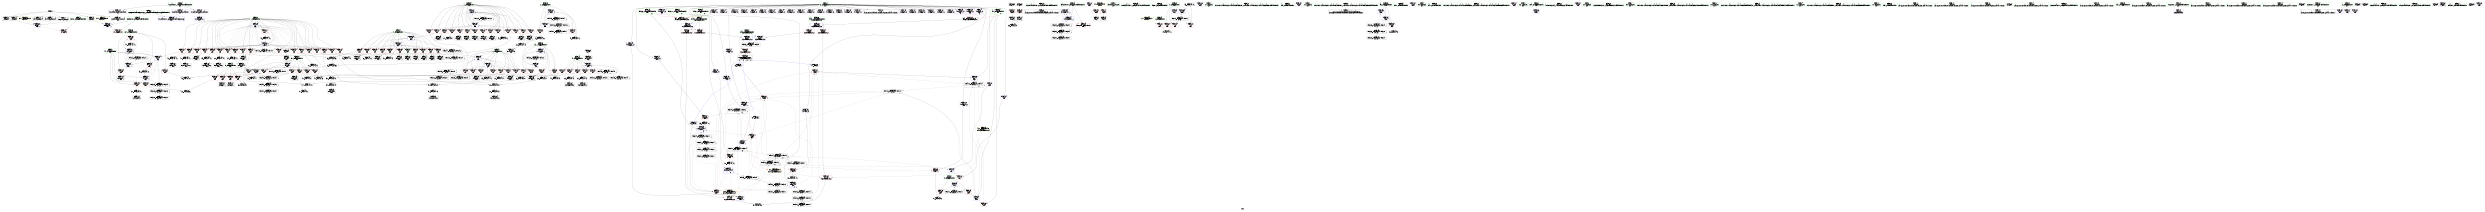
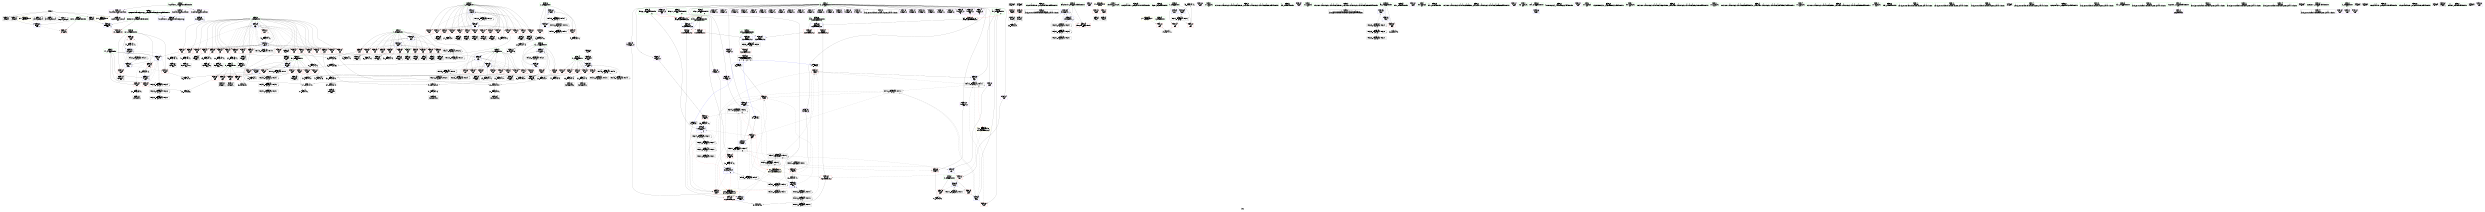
(1167, 25) -> none
